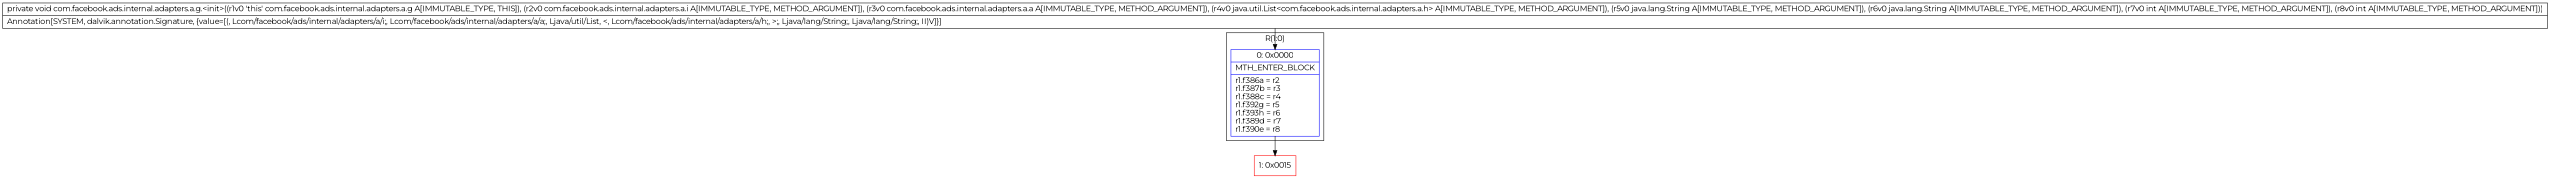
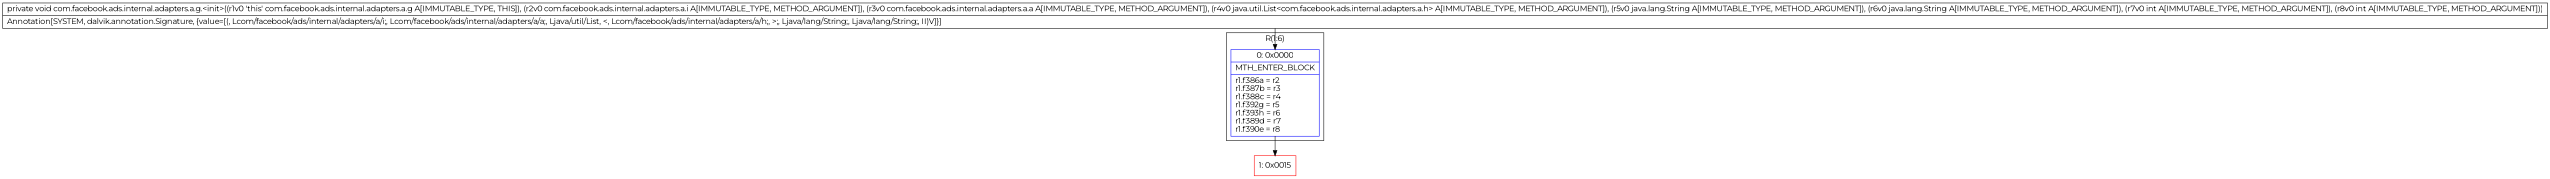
(1275, 39) -> (1275, 39)
